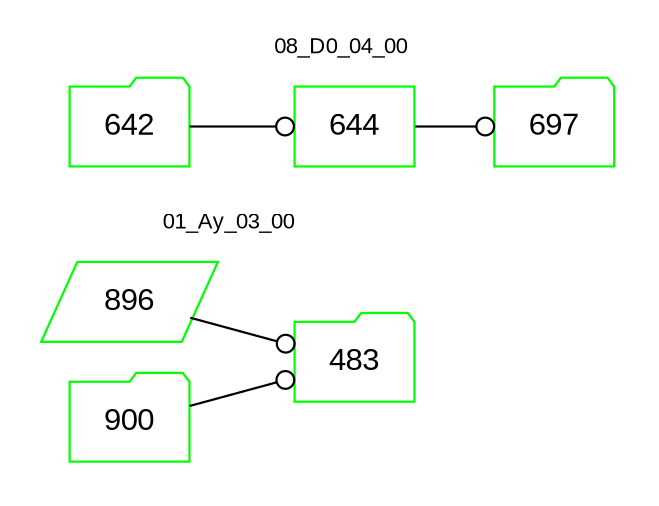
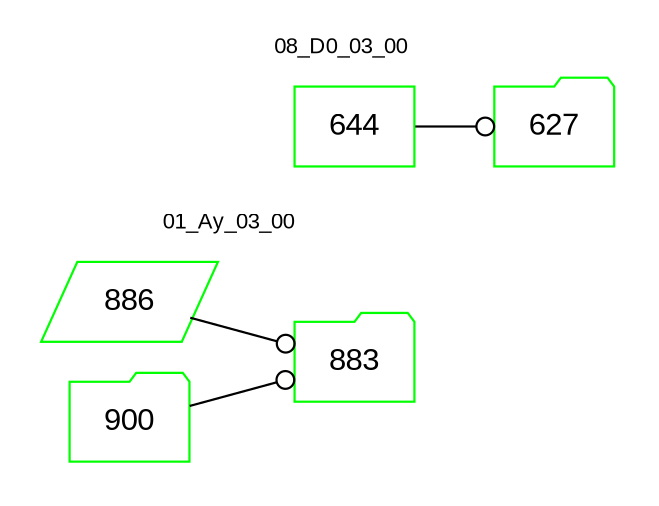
(342, 48) -> (342, 48)
(130, 127) -> none
(554, 127) -> (554, 127)
(130, 302) -> (130, 302)
(354, 362) -> (354, 362)
